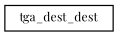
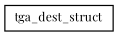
(59, 18) -> (59, 18)
